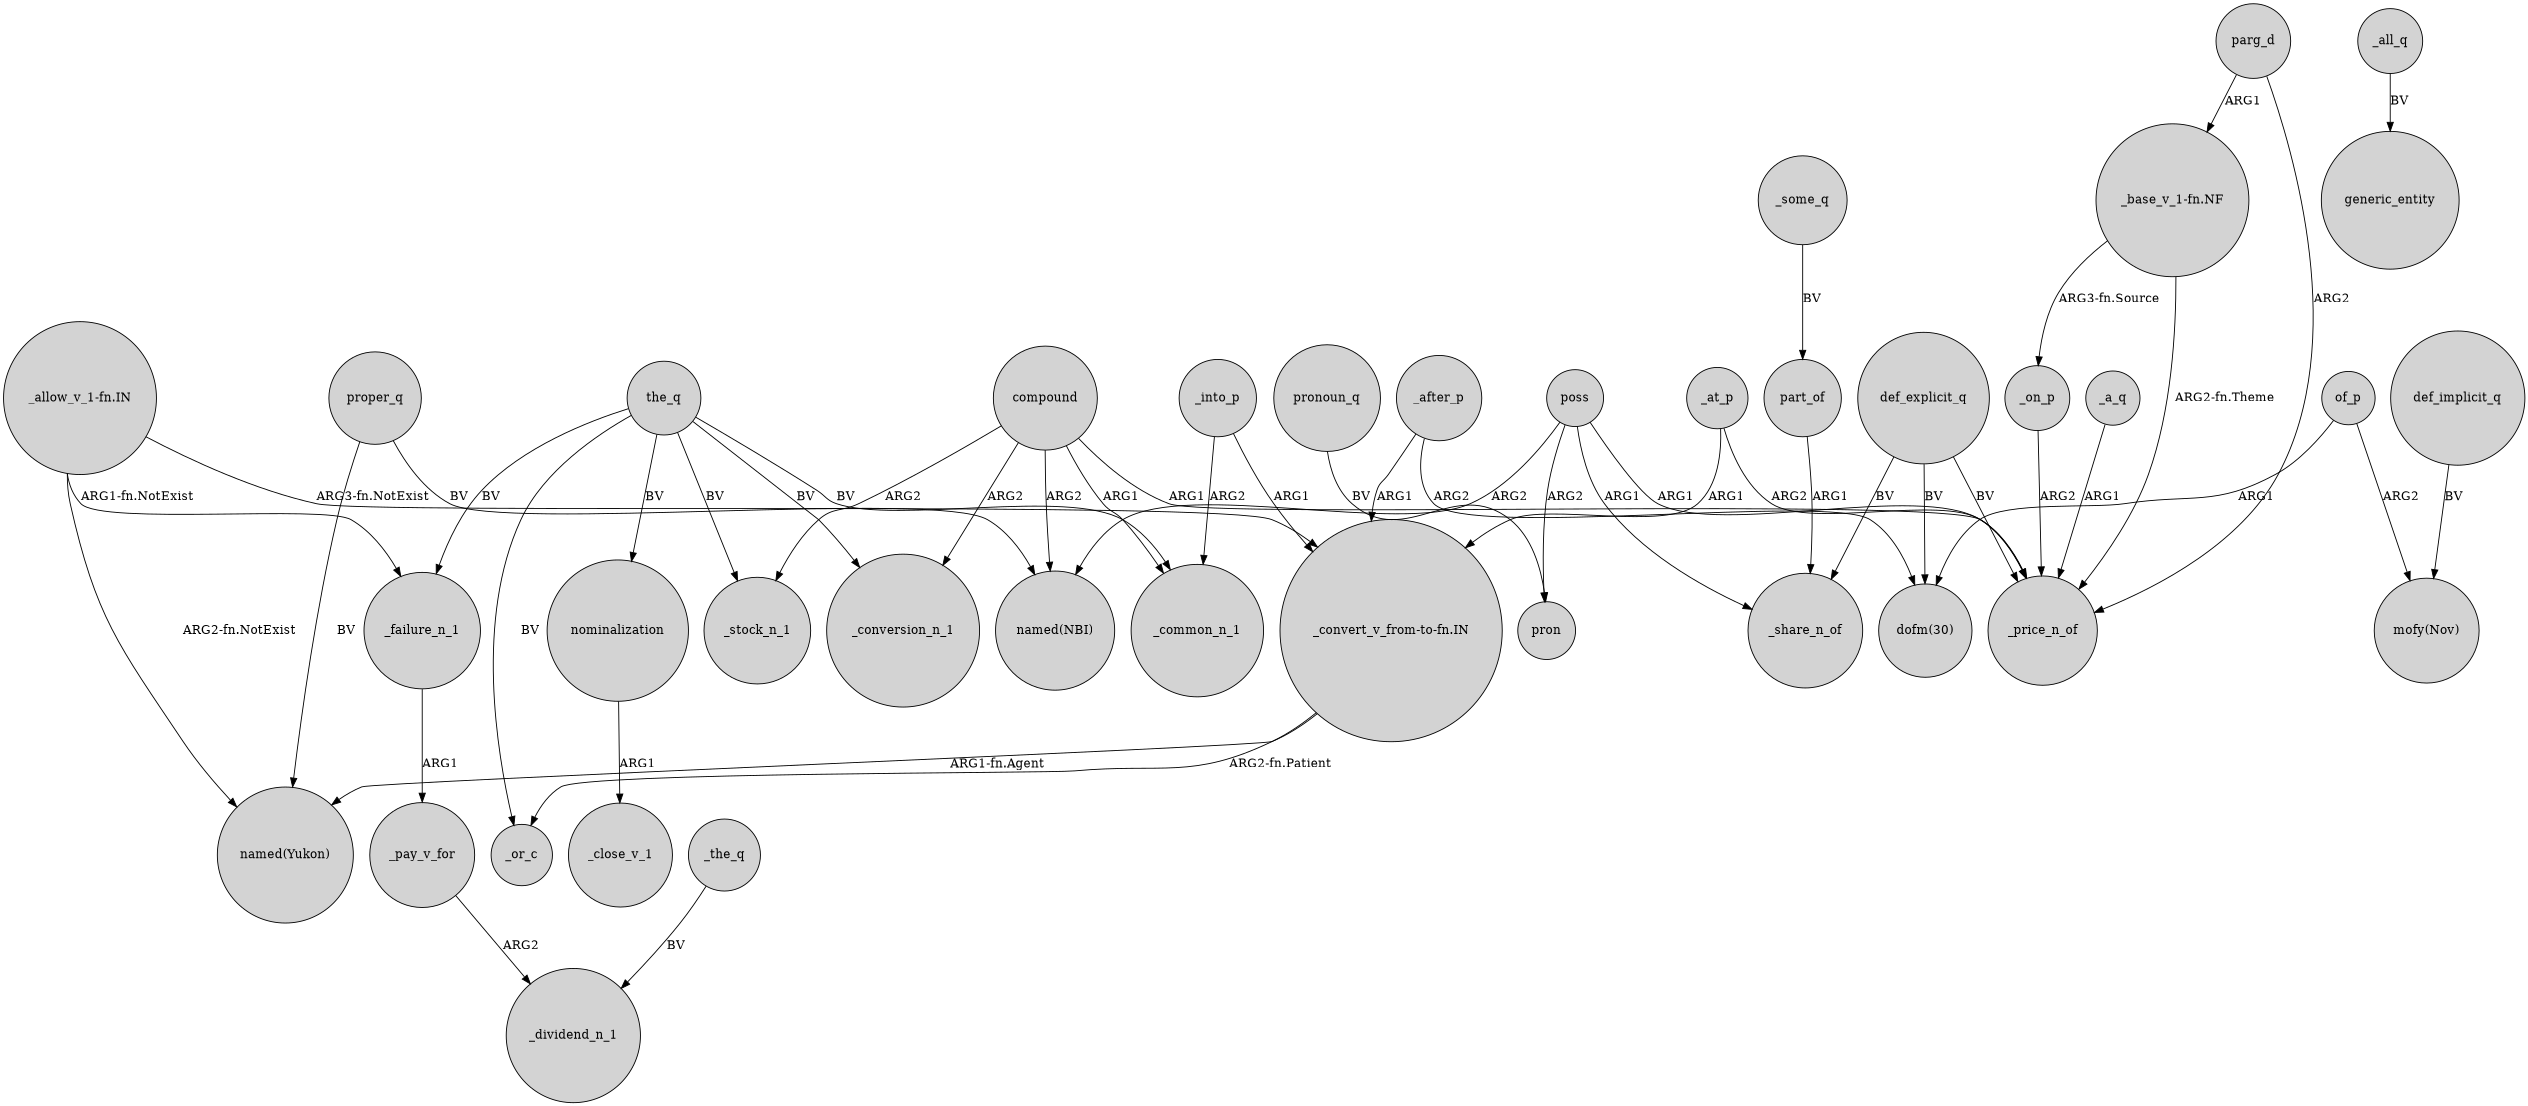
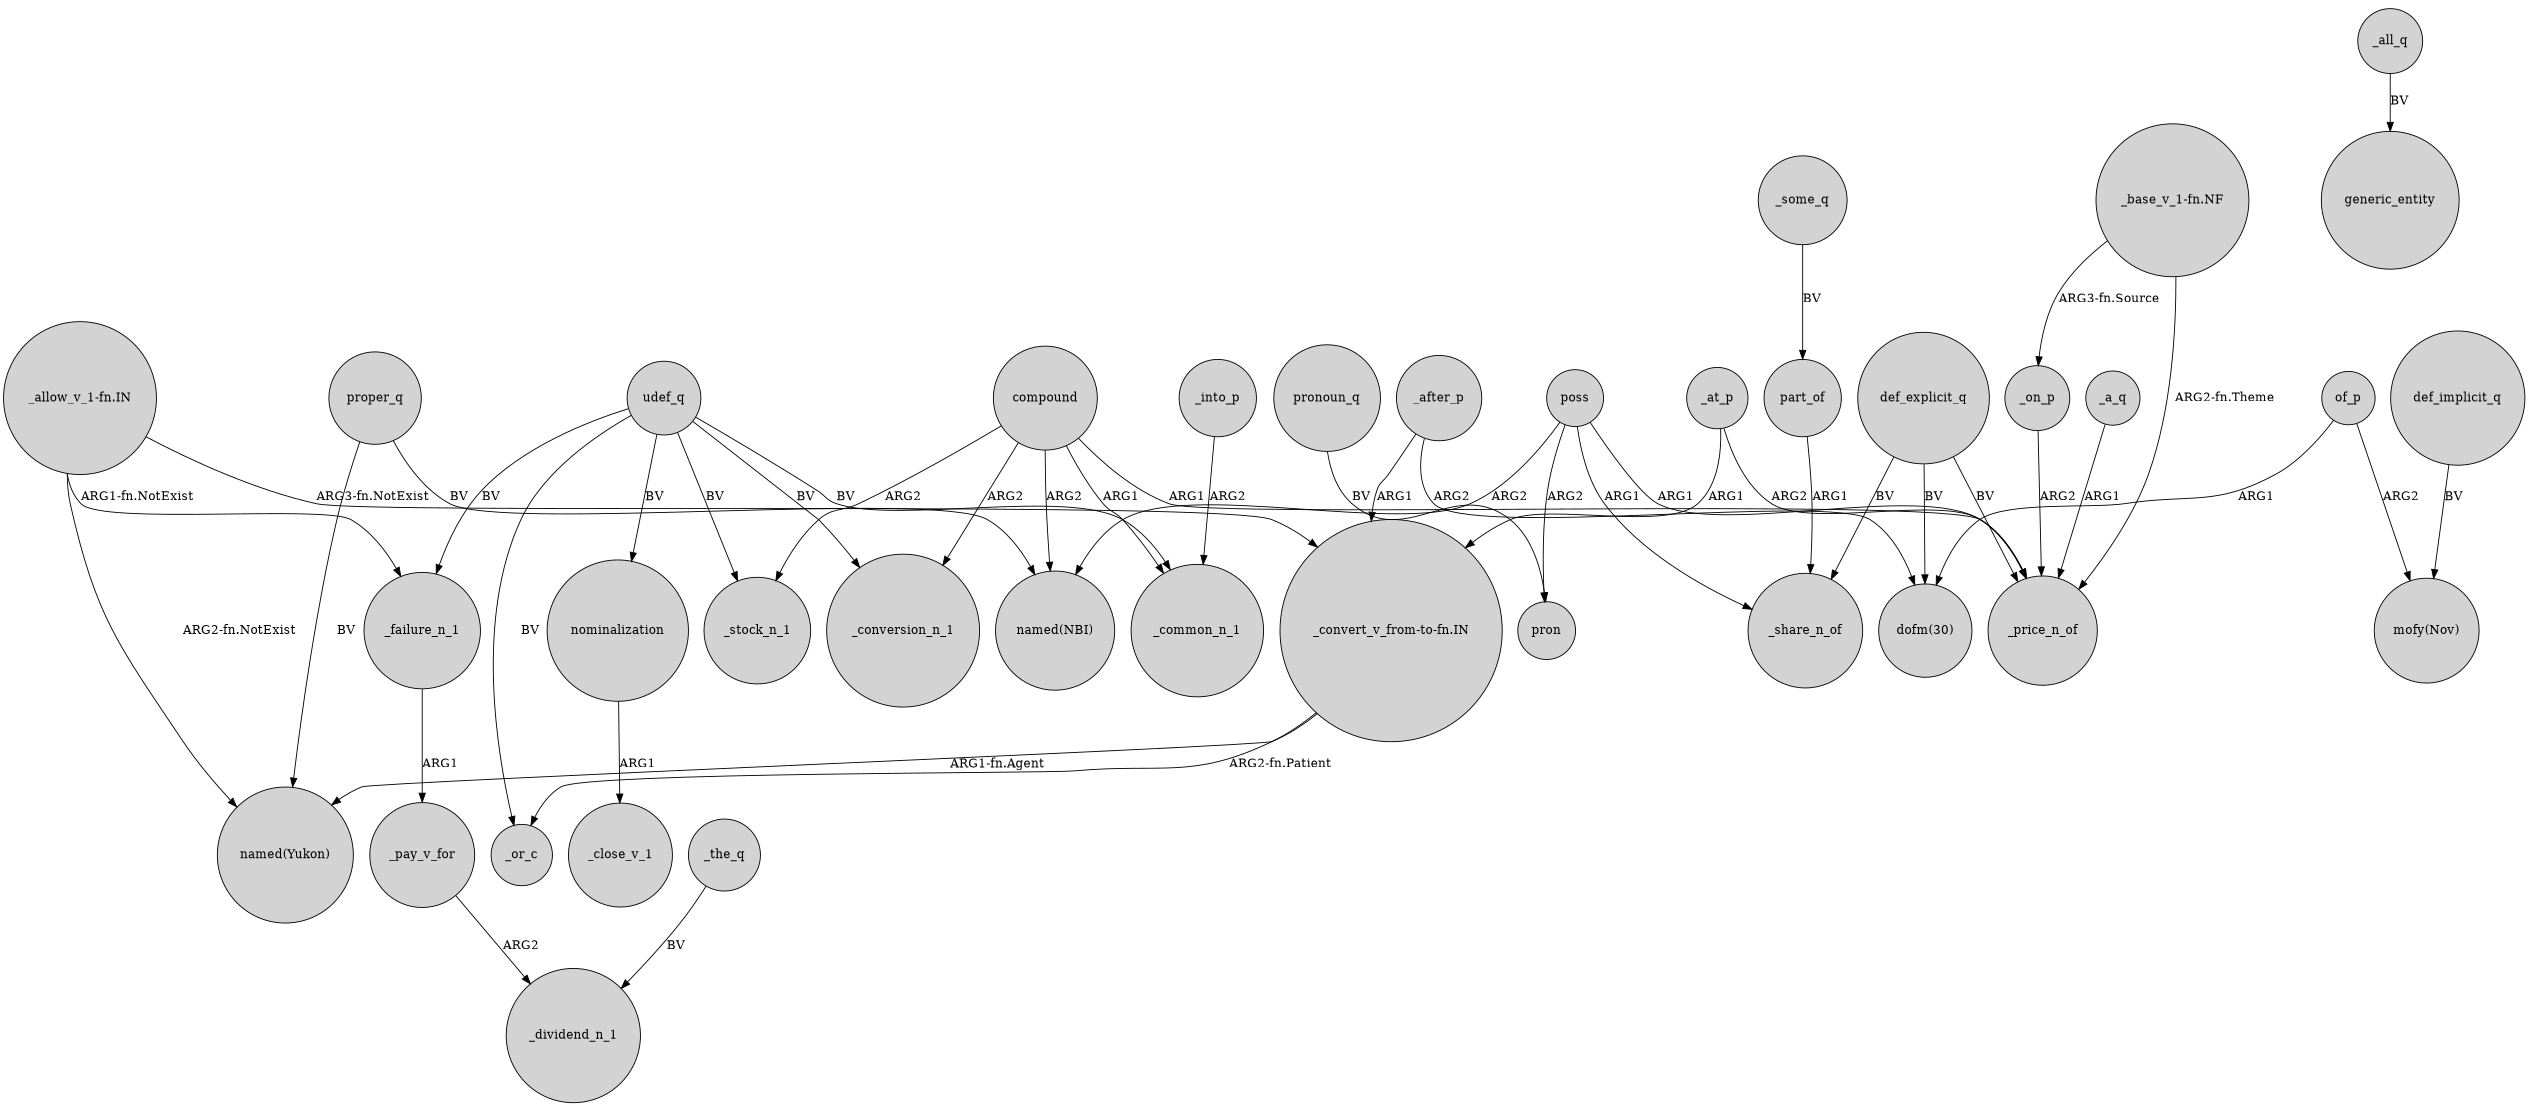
(2253, 41) -> none
(664, 398) -> (664, 398)
(1266, 492) -> none
